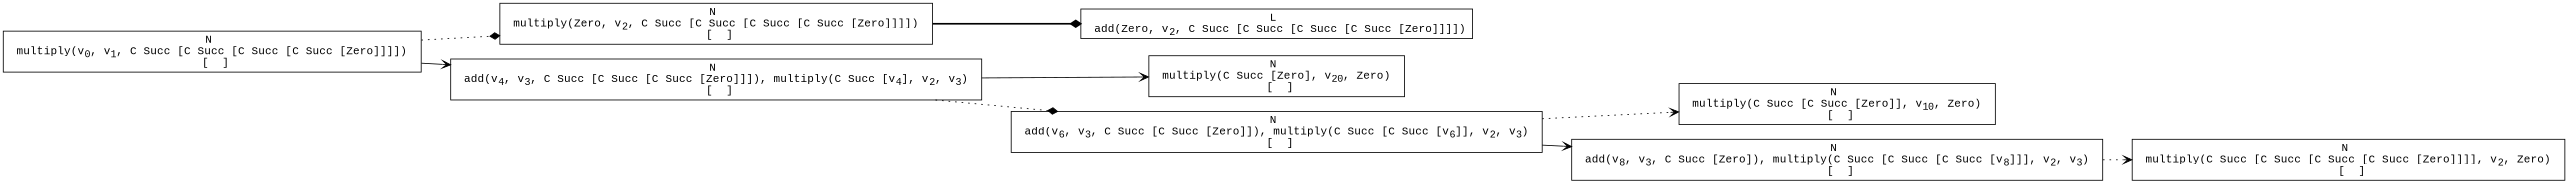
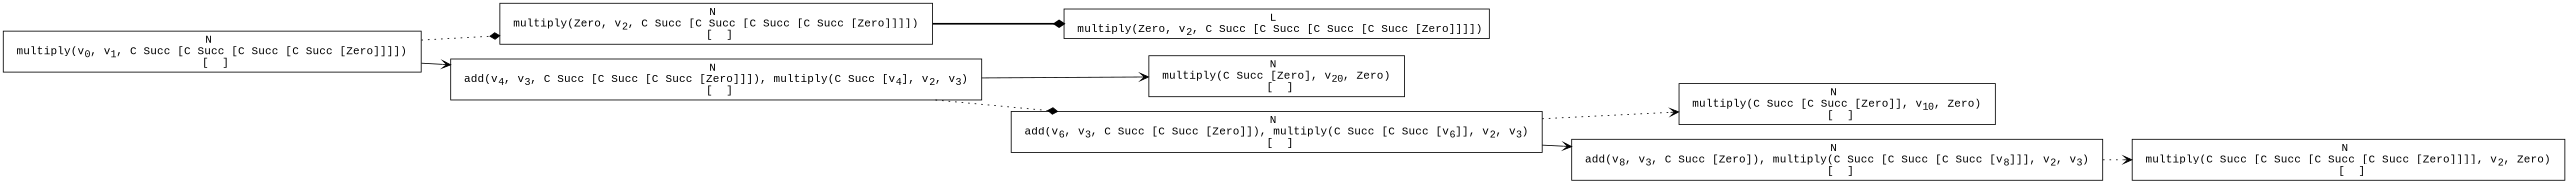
(1128, 29) -> (1128, 29)
